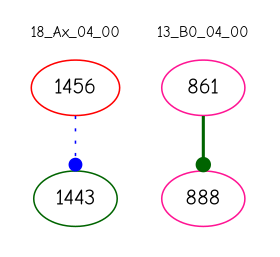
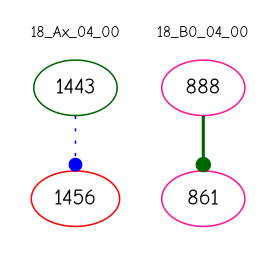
(203, 33) -> (203, 33)
(75, 137) -> (75, 137)
(203, 137) -> (203, 137)
